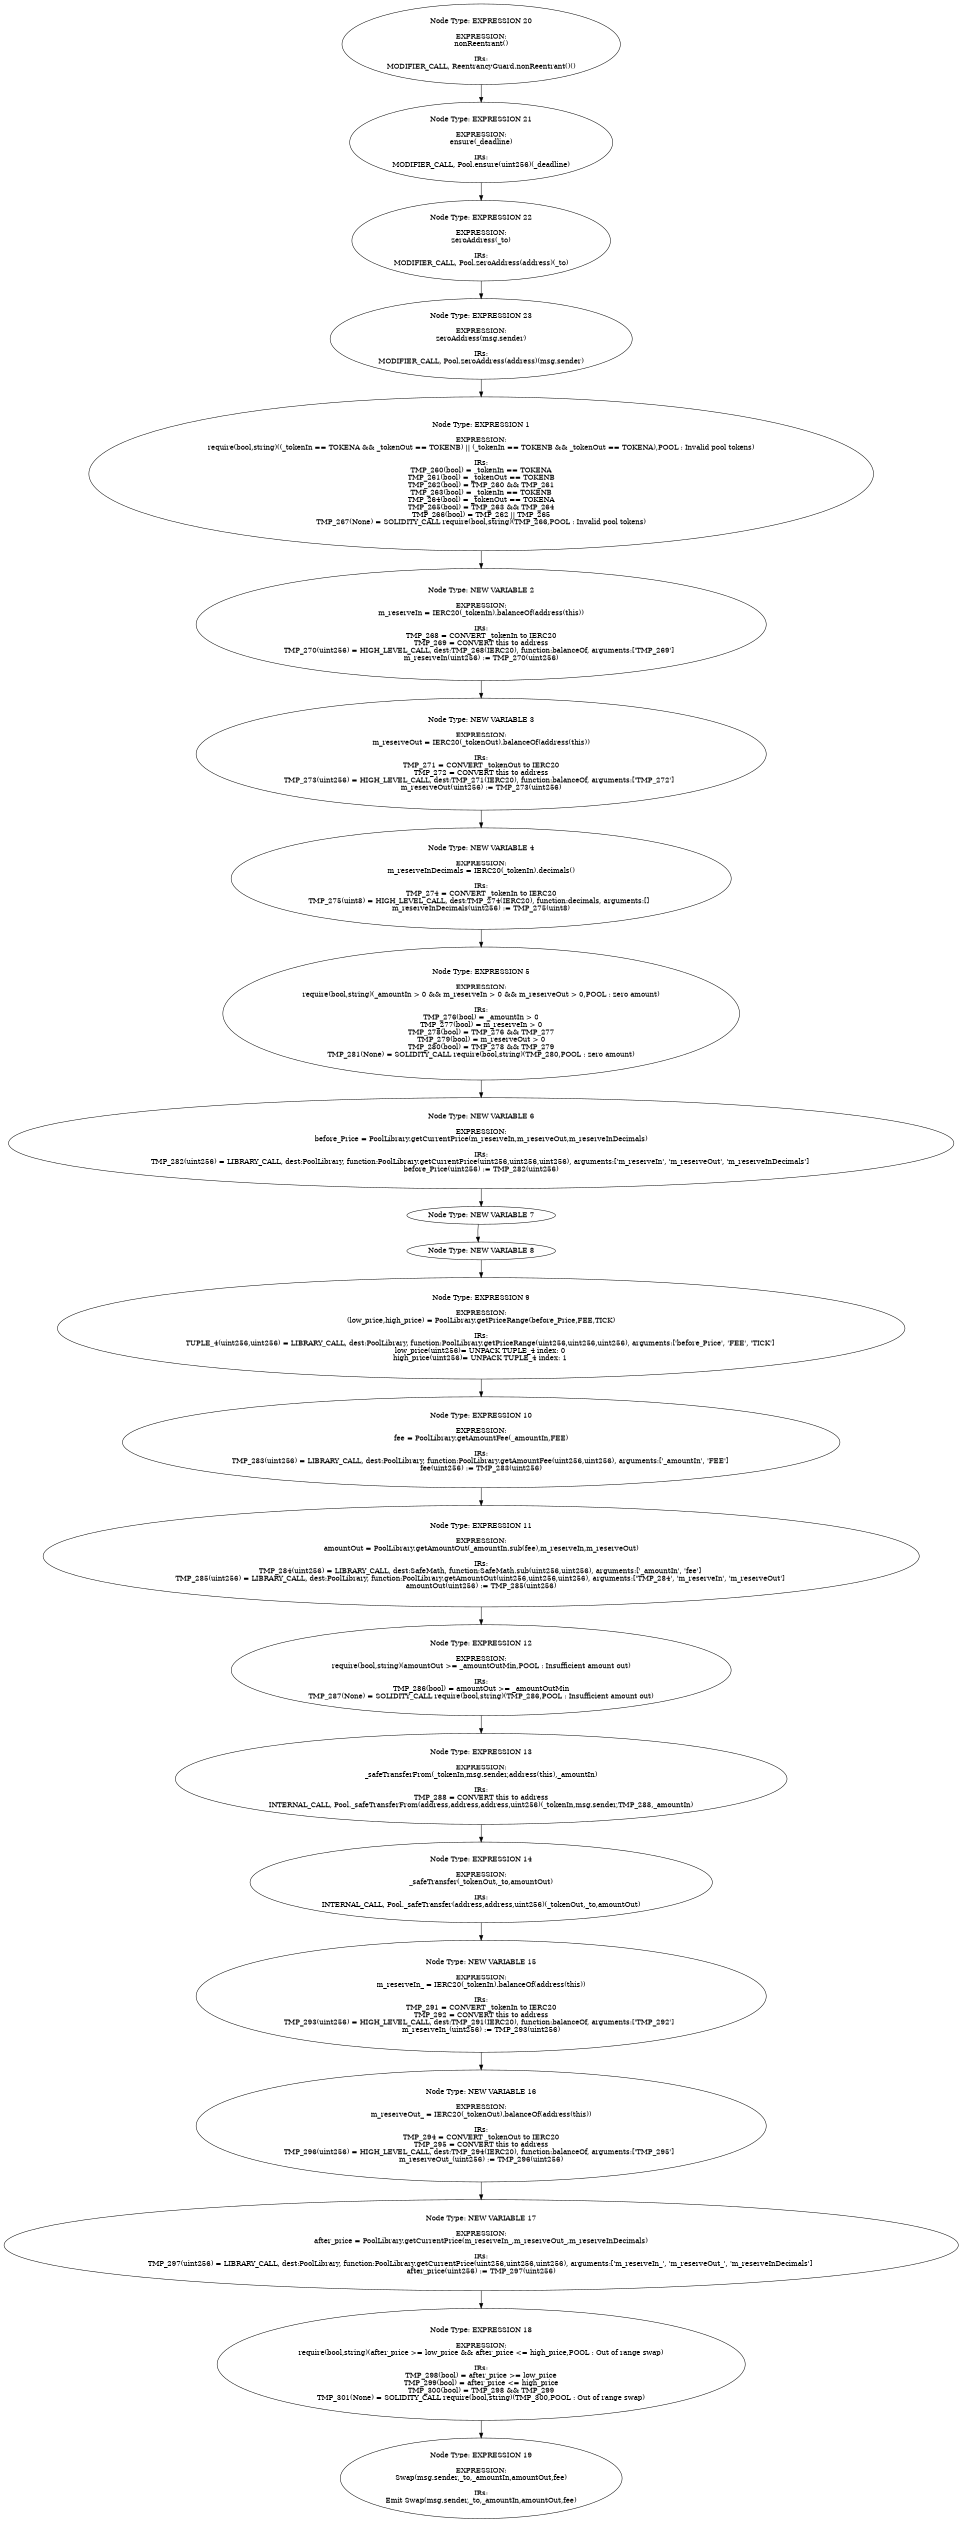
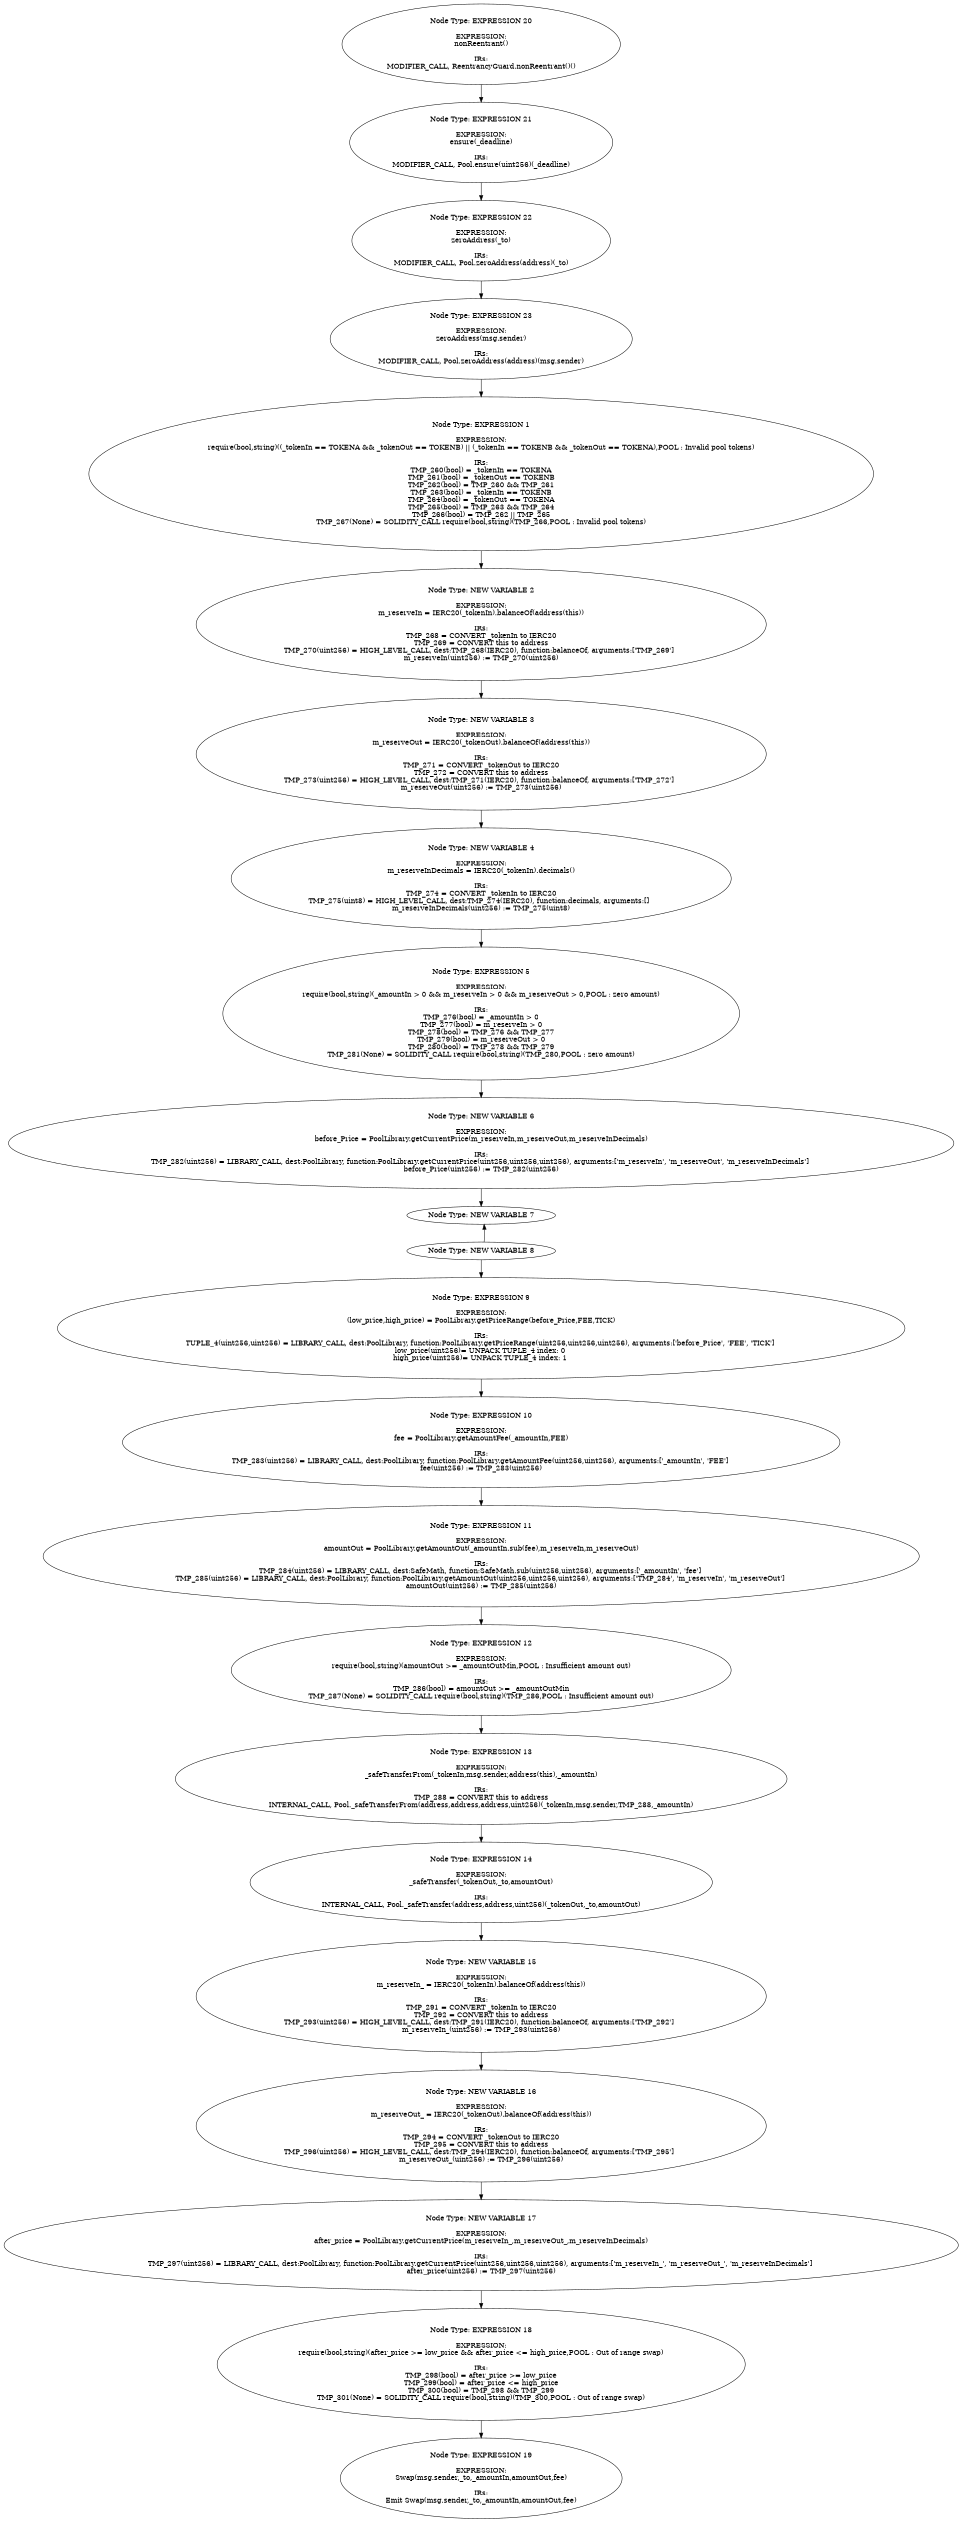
(478, 1231) -> (484, 1236)
